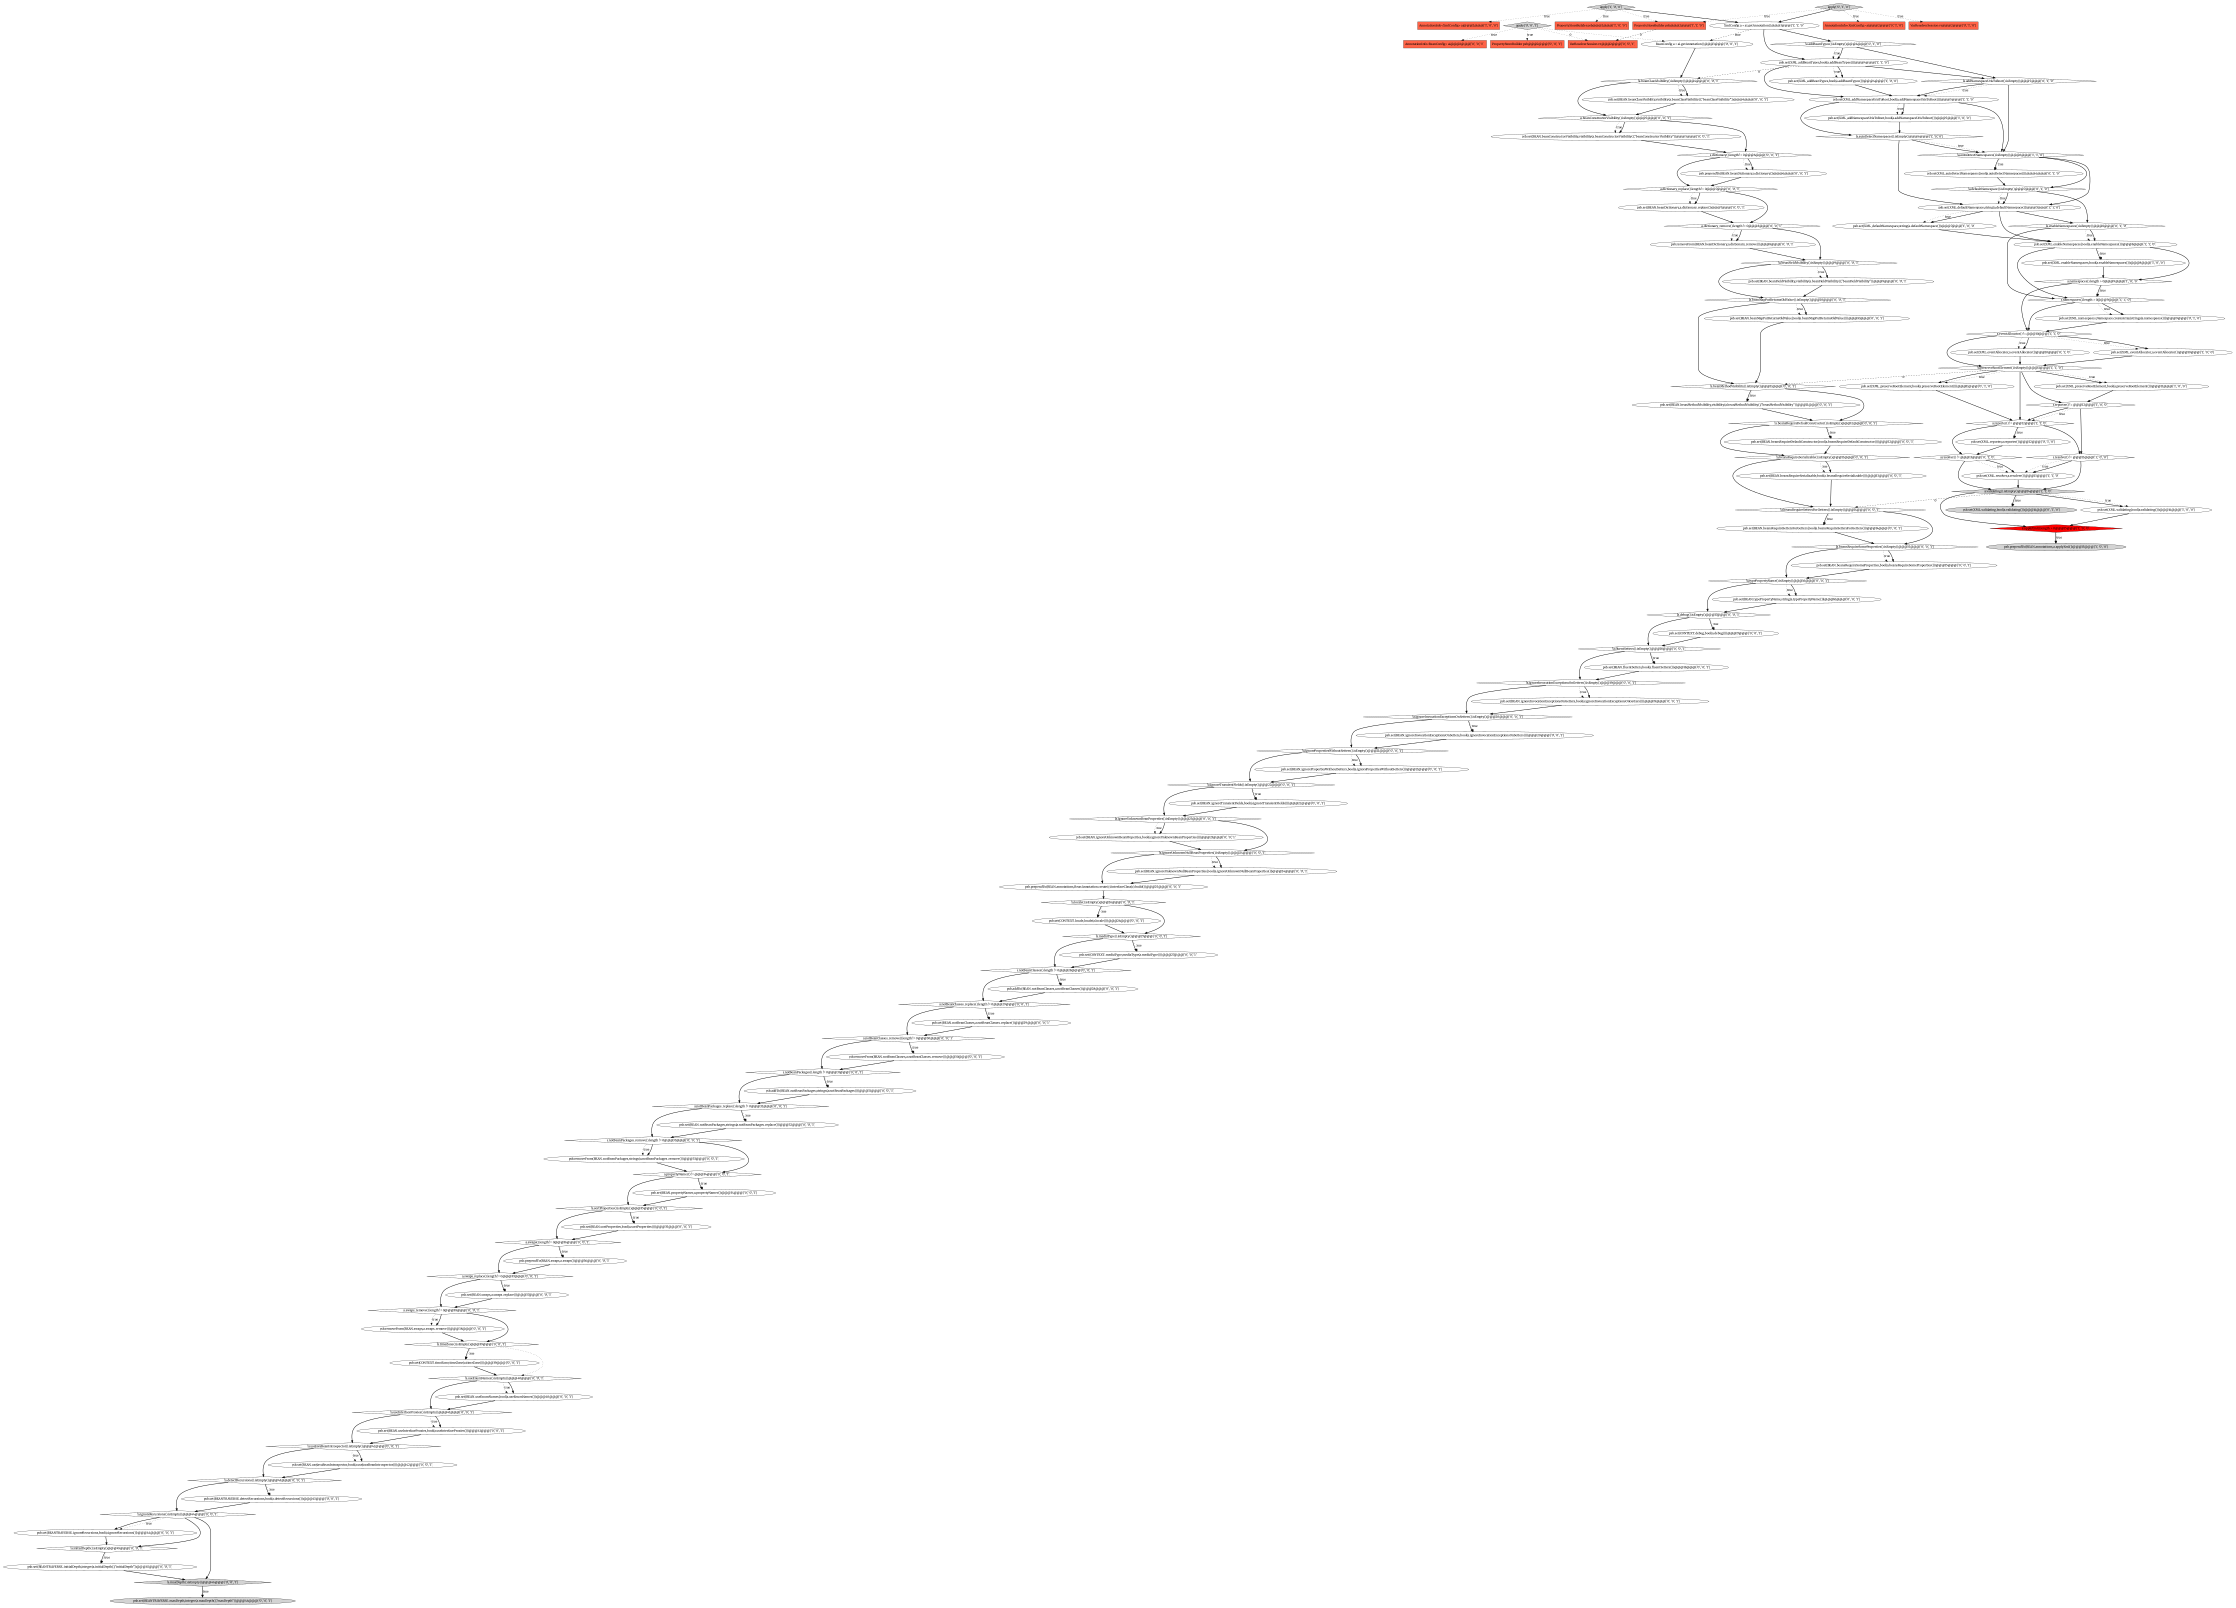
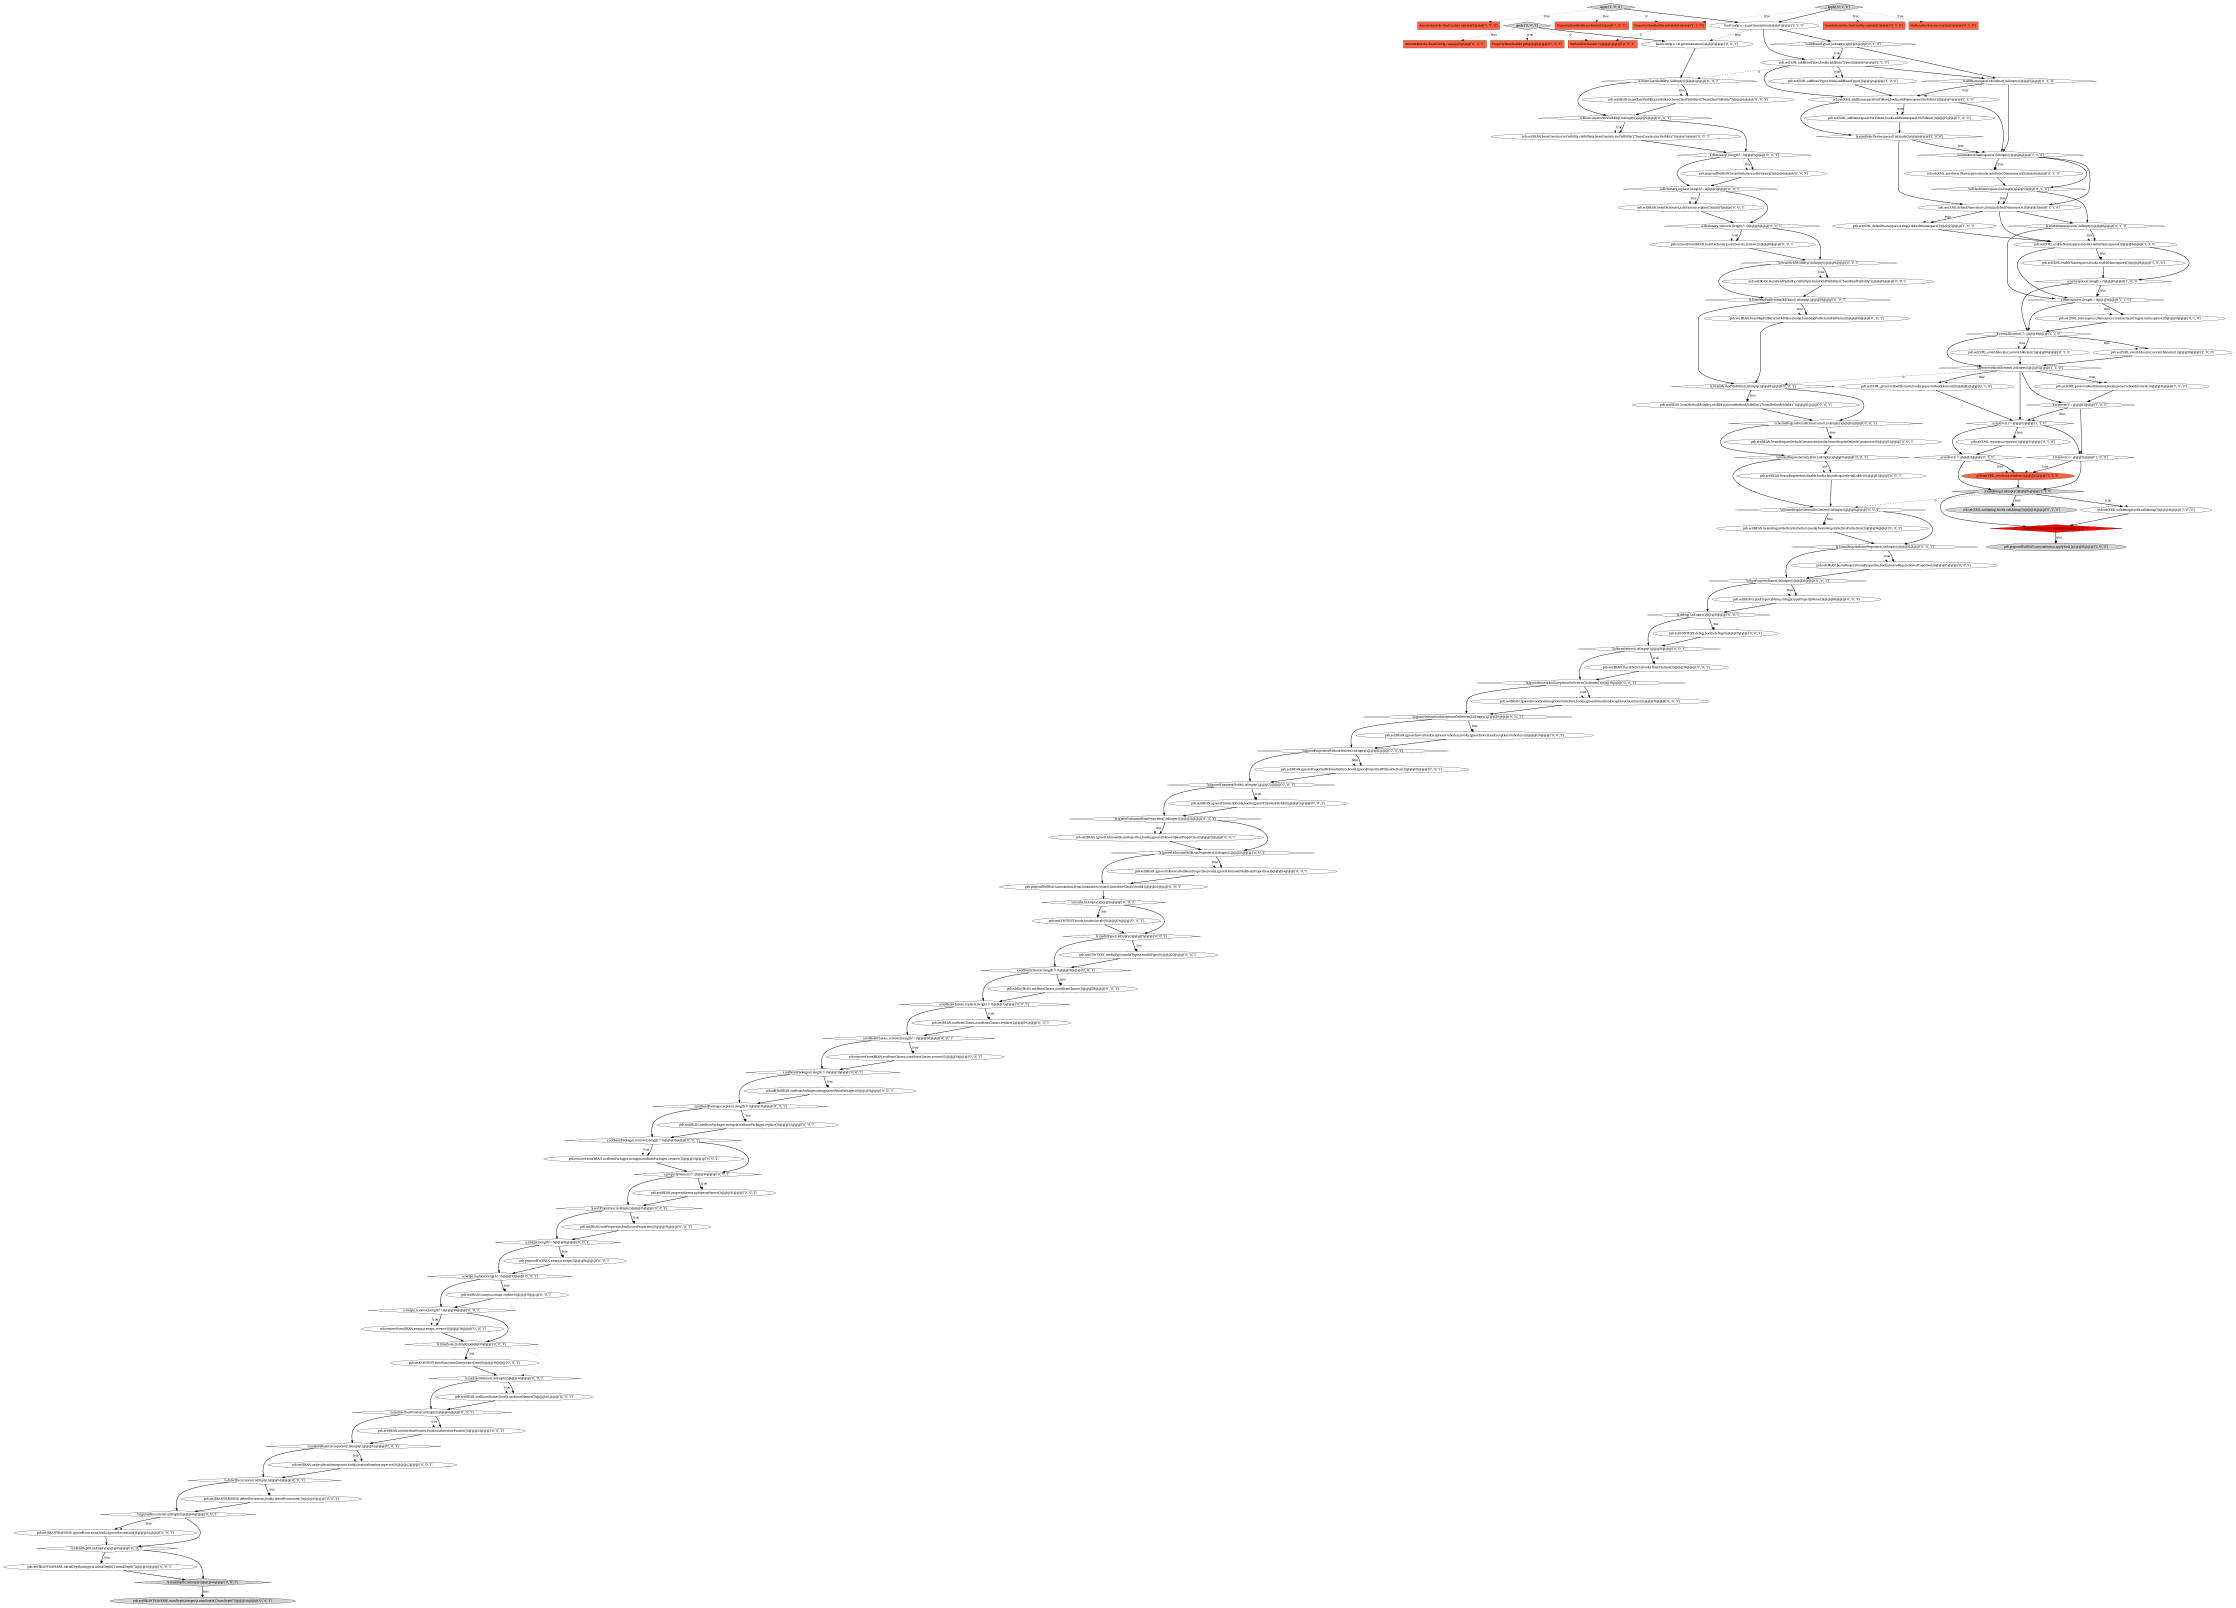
(1646, 16) -> (1646, 16)
(1601, 35) -> (1601, 35)
(2018, 476) -> (2018, 476)
(211, 1543) -> (179, 1555)
